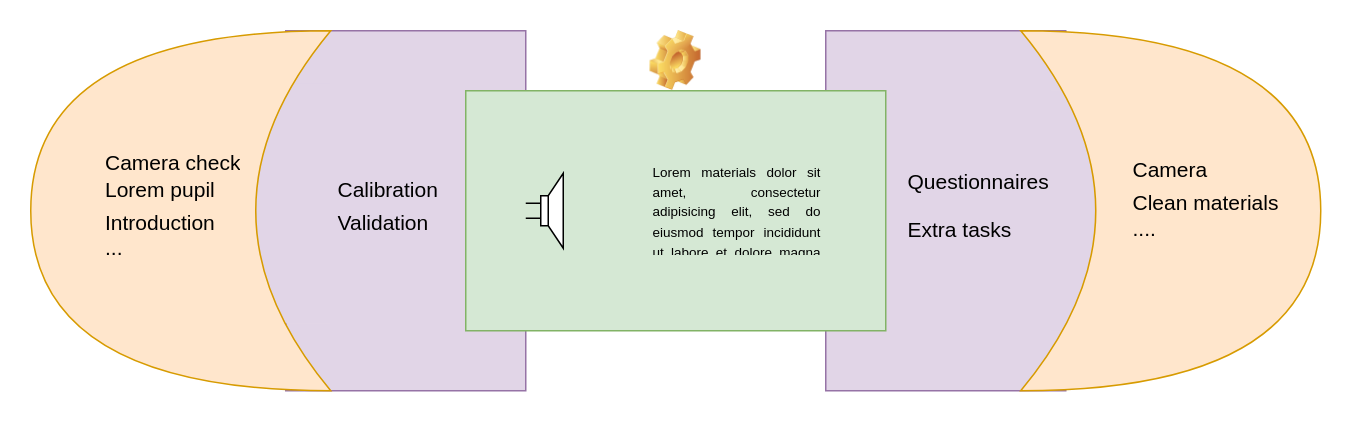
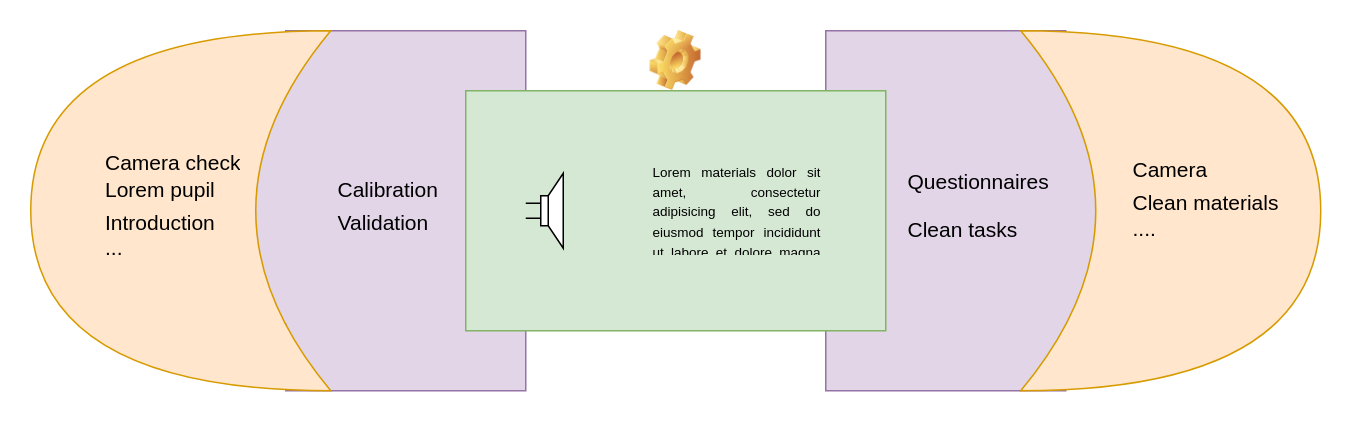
(974, 165) -> (974, 165)
